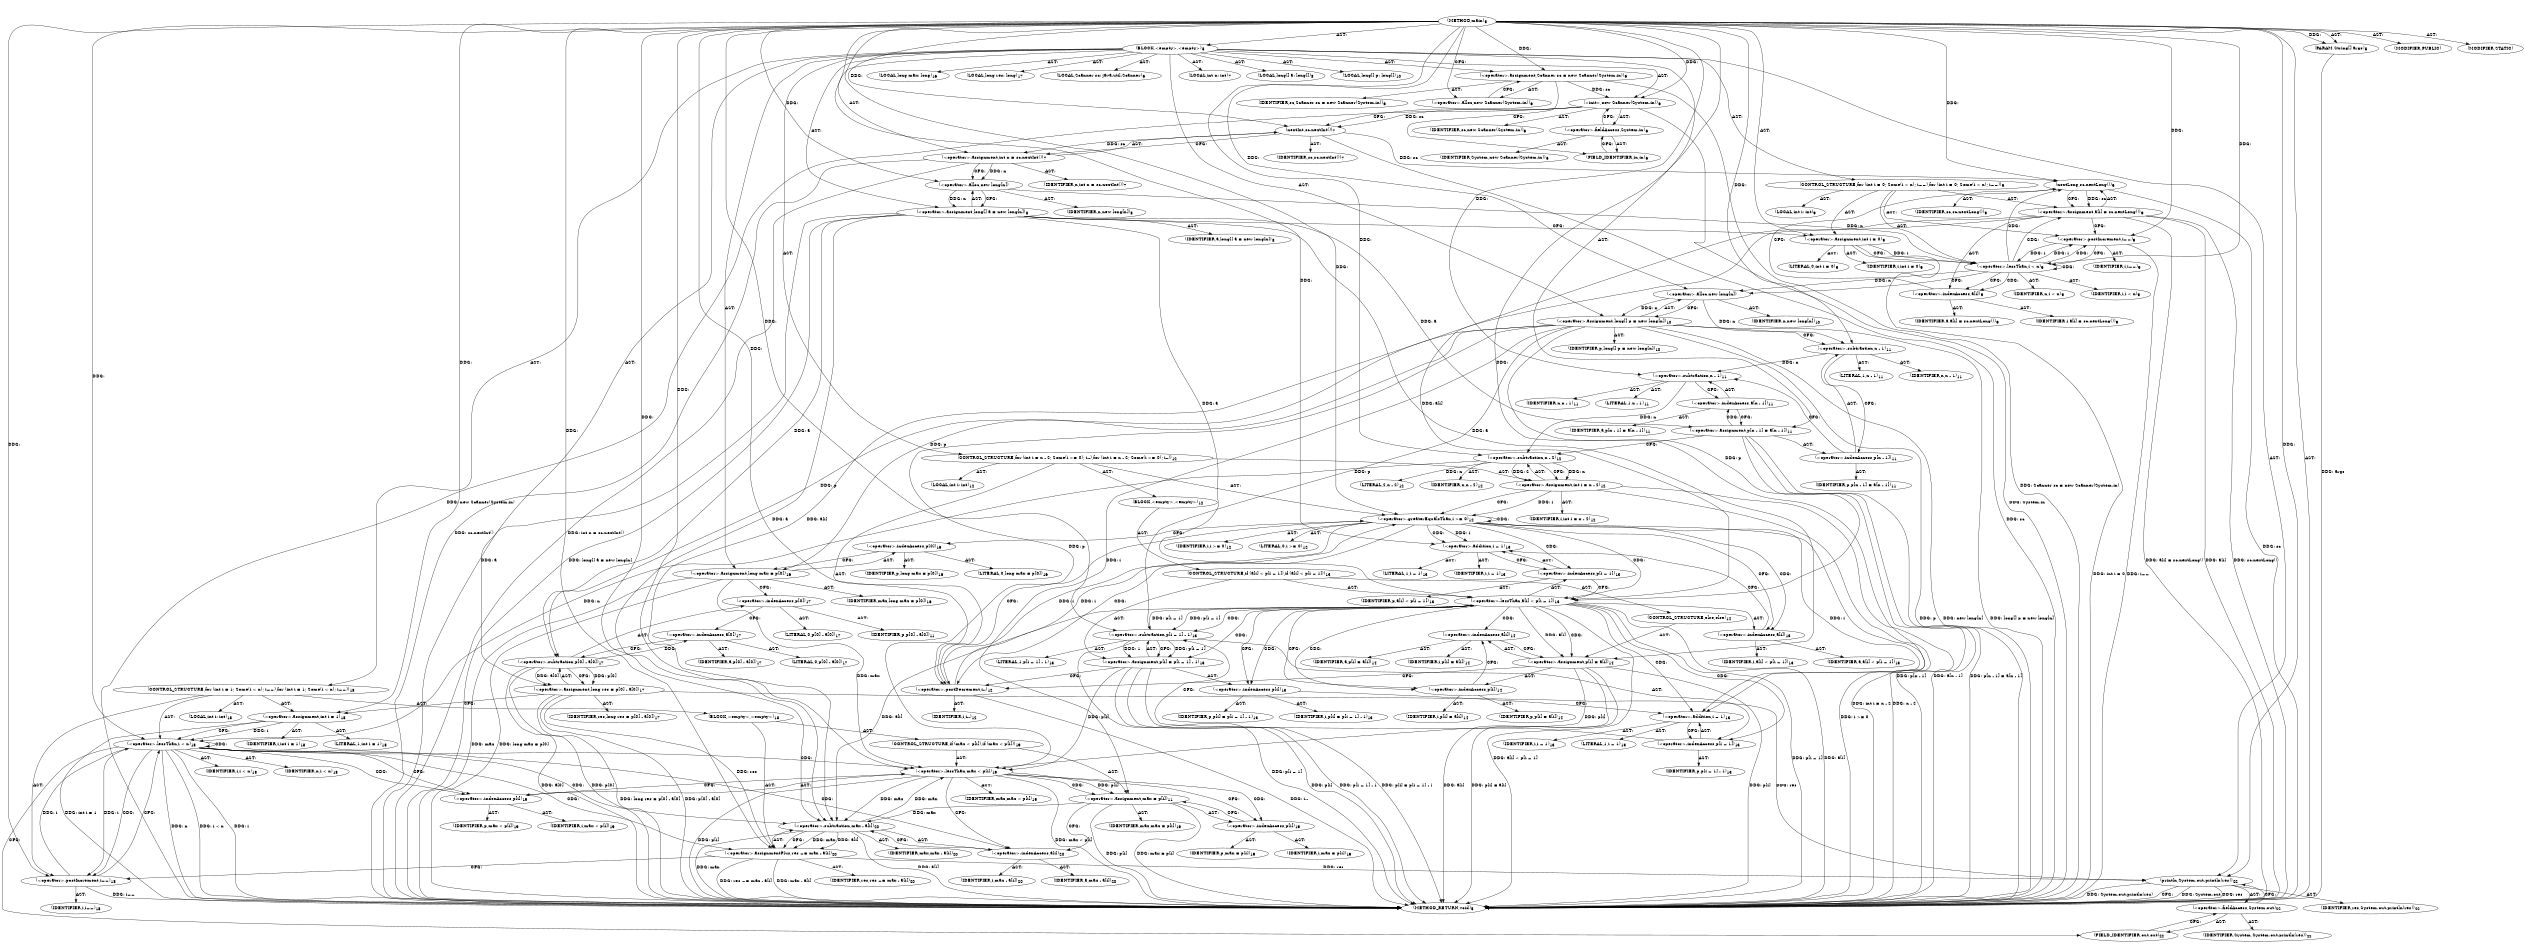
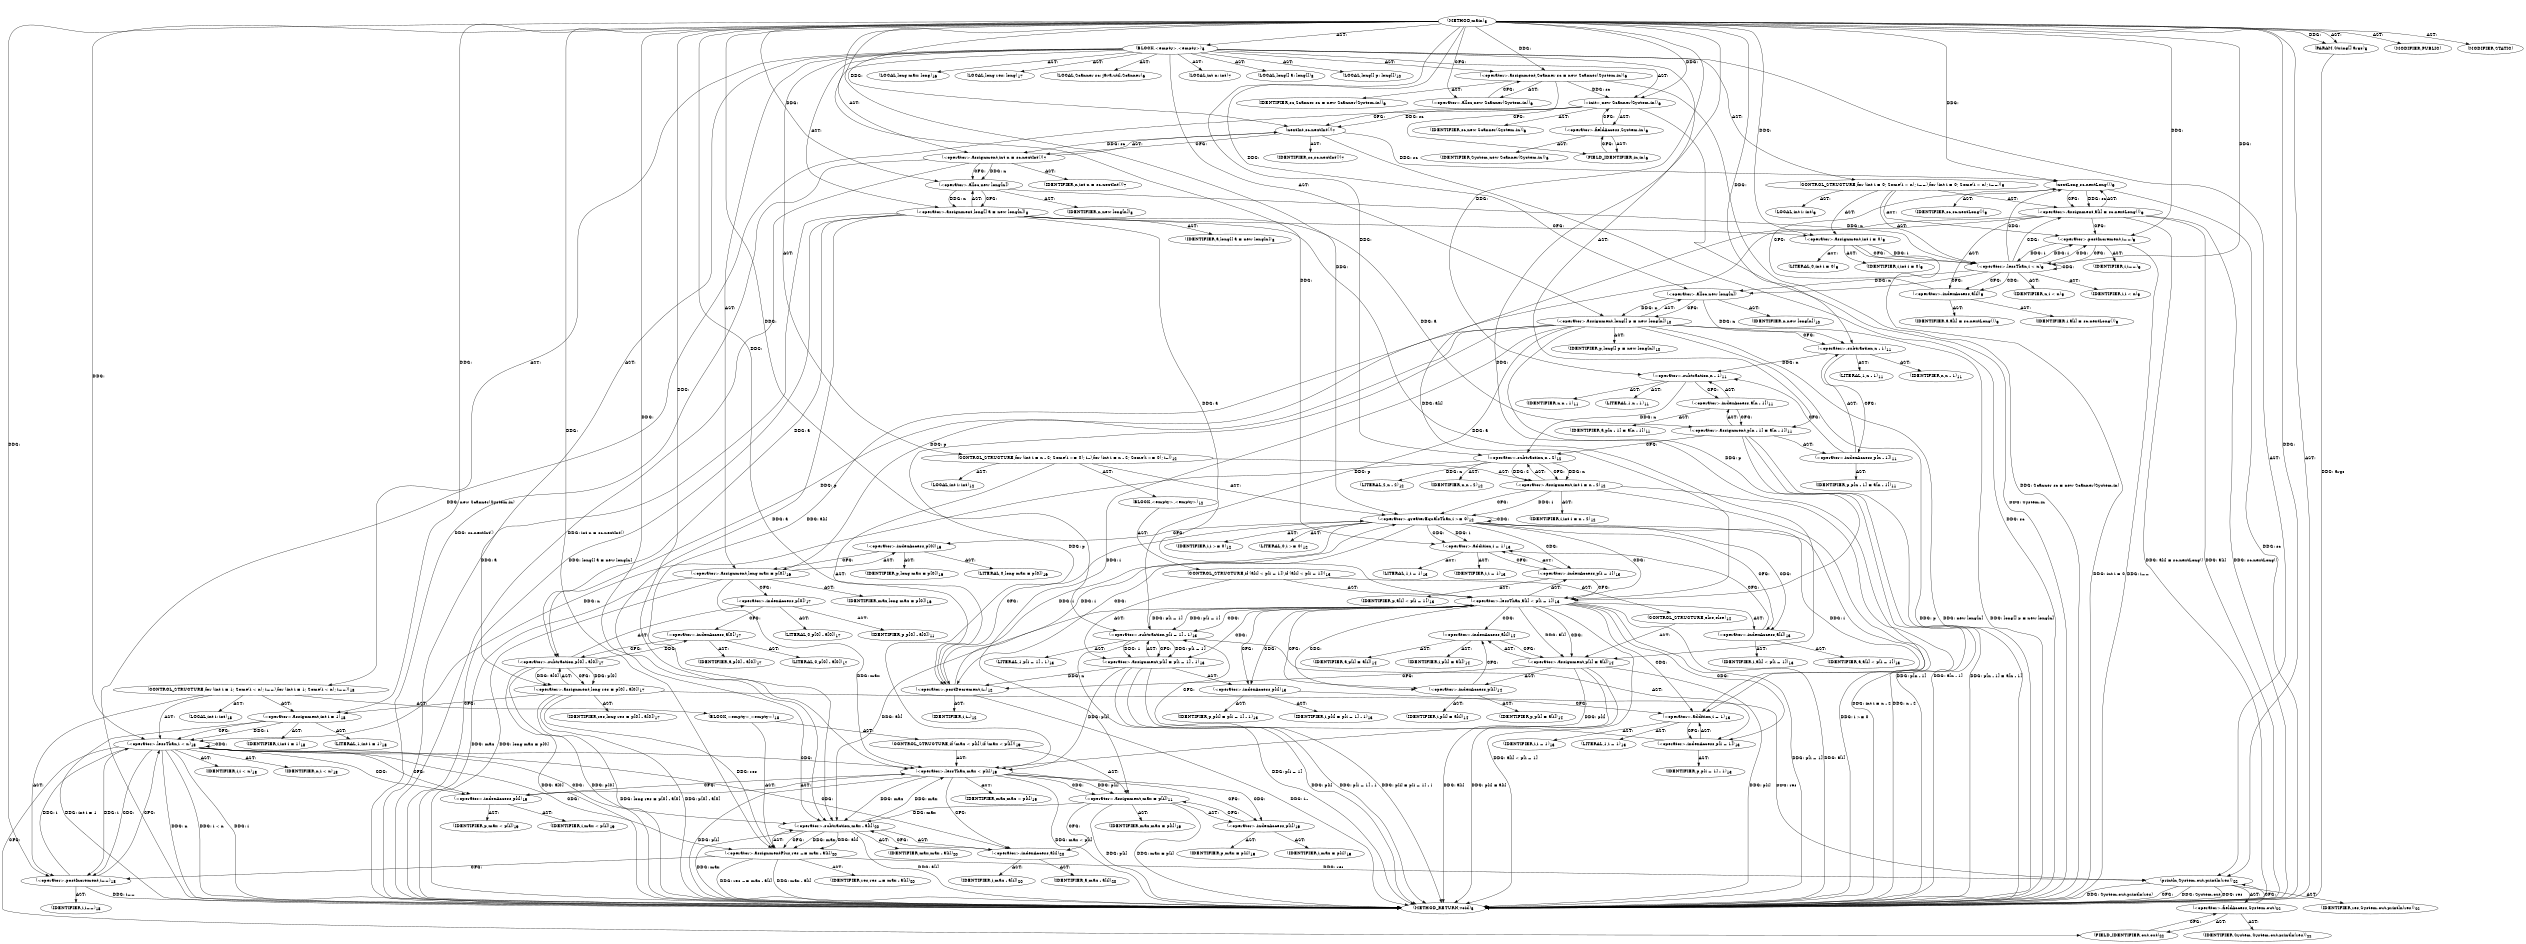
(1766, 130) -> (1766, 130)
(1734, 417) -> (1734, 417)
(1076, 676) -> (1076, 676)
